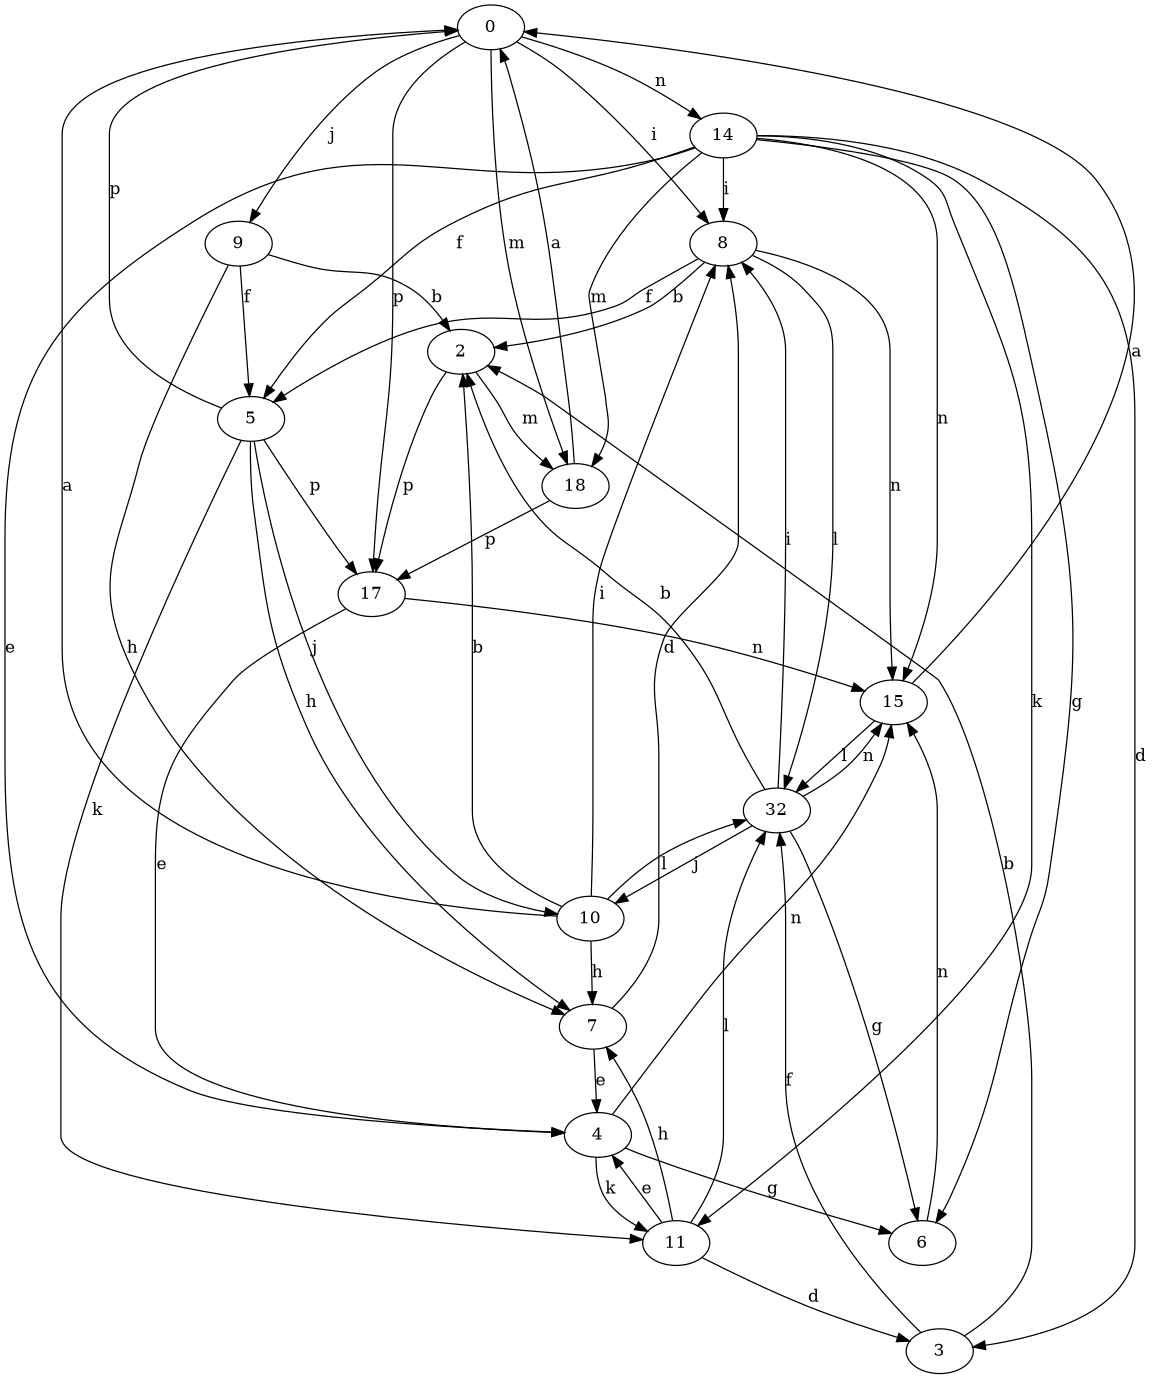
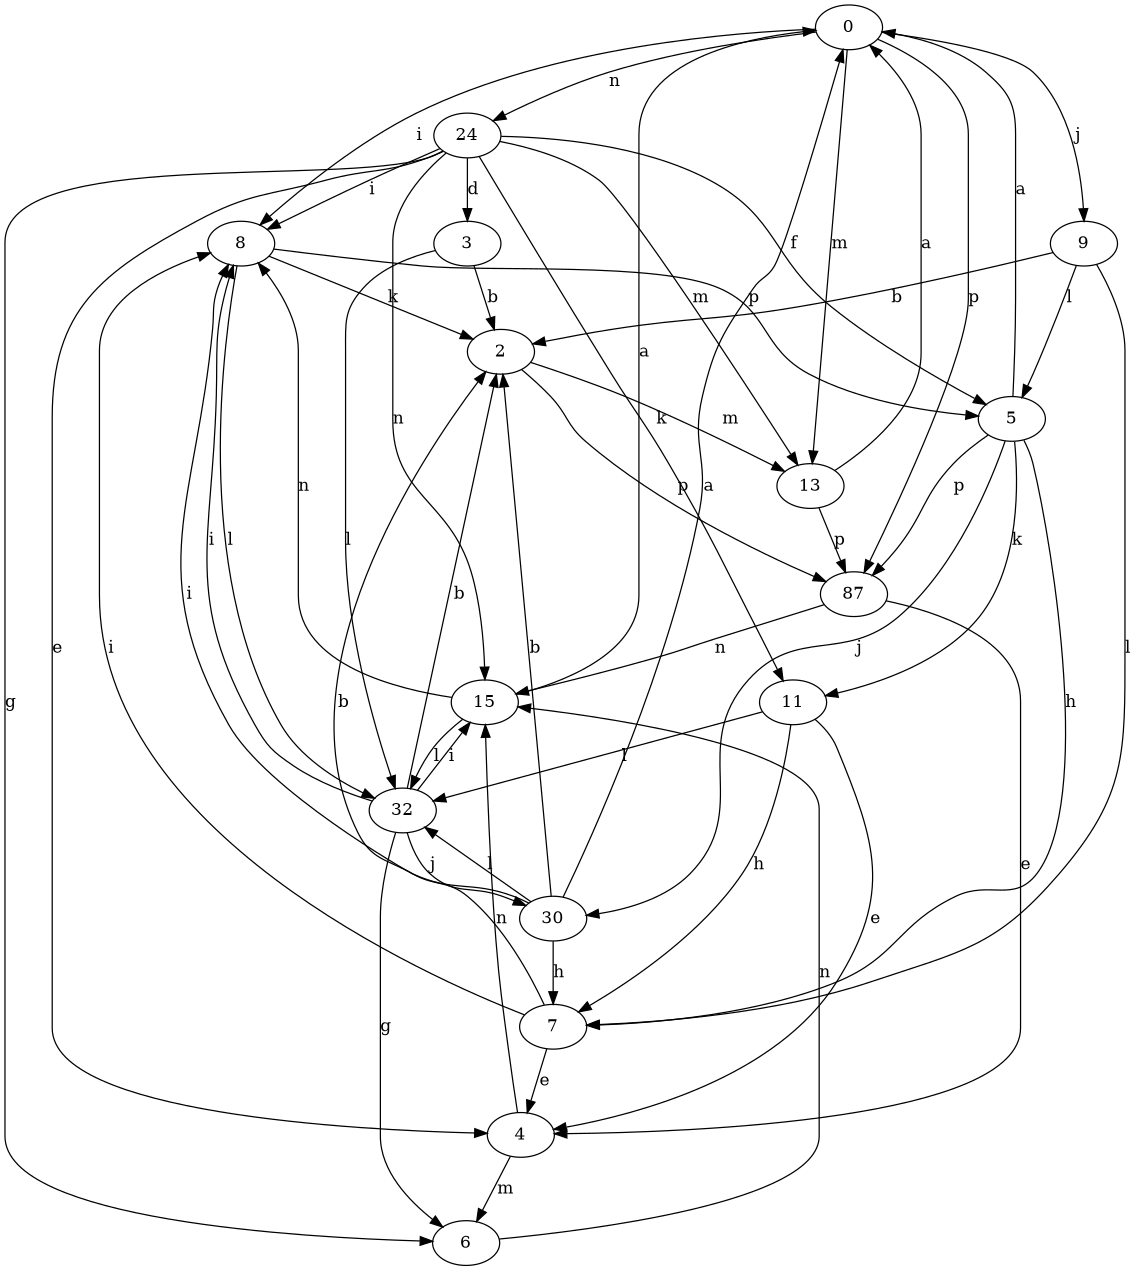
(723, 135) -> (467, 135)
(116, 190) -> (1021, 190)
(247, 298) -> (1070, 298)
(649, 298) -> (755, 298)
(679, 298) -> (393, 298)
(890, 419) -> (298, 530)
(576, 486) -> (810, 486)
(372, 594) -> (854, 594)
(133, 648) -> (1128, 648)
(670, 648) -> (111, 648)
none -> (336, 724)
(869, 756) -> (452, 756)
(590, 919) -> (553, 919)
(789, 1081) -> (349, 540)
(773, 1189) -> (506, 1189)
(605, 1198) -> none
(798, 1302) -> none
